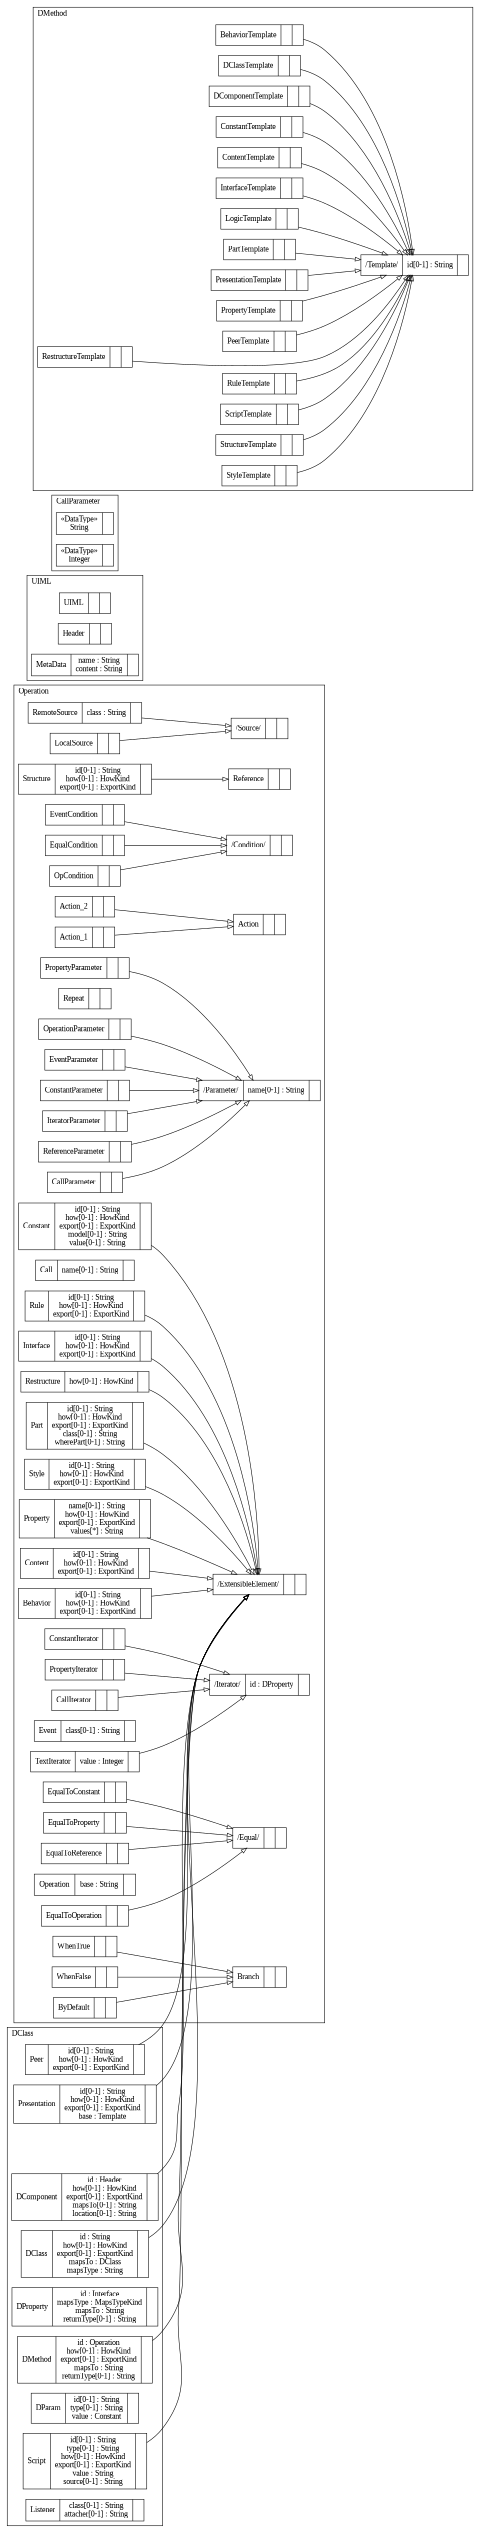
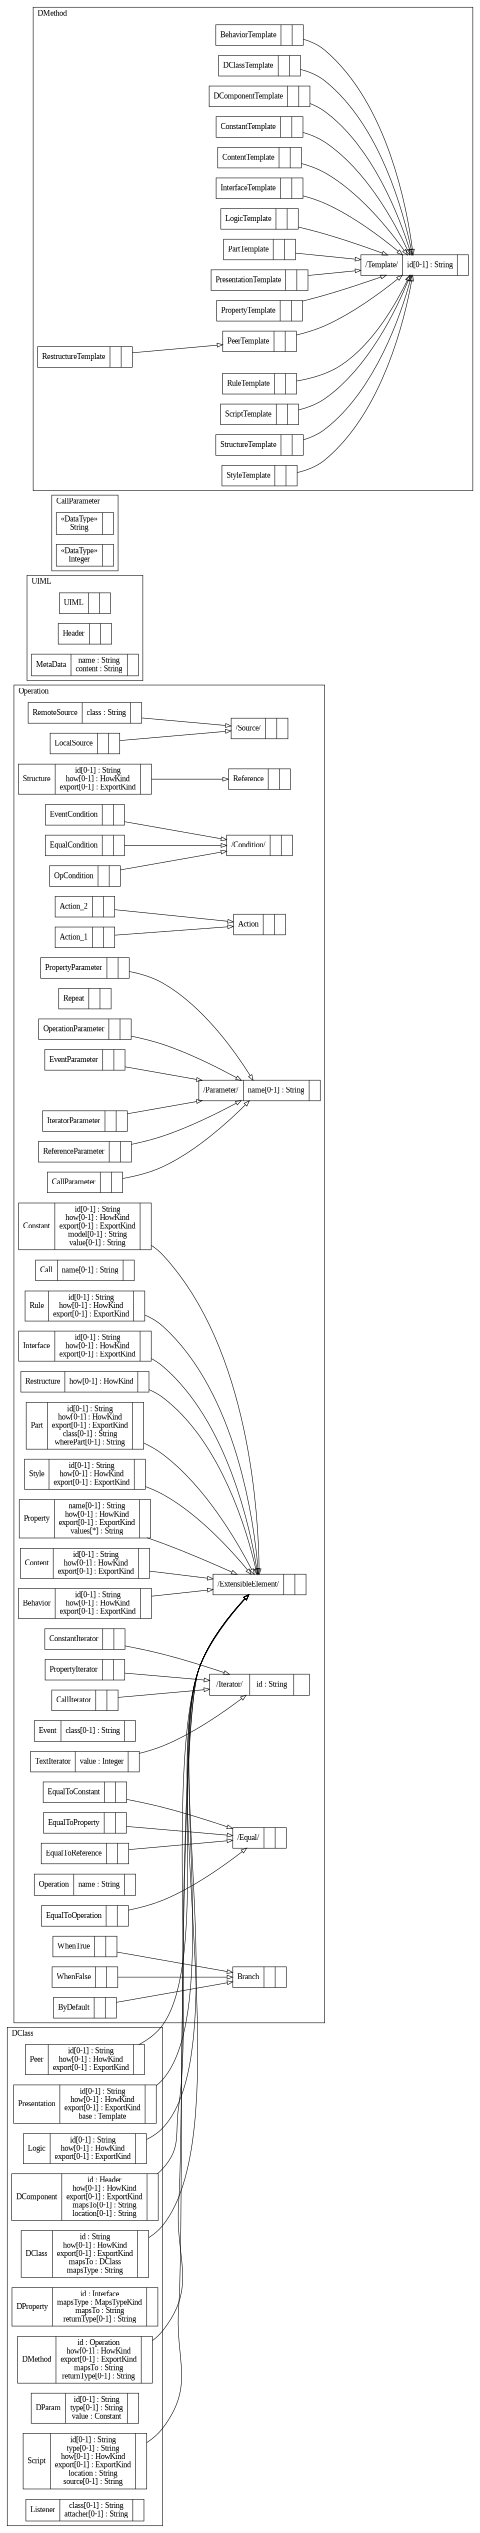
(285, 364) -> (175, 349)
(85, 1090) -> none
(272, 1684) -> (272, 1684)
(99, 1884) -> (99, 1884)
none -> (85, 2149)
(93, 2473) -> (93, 2473)
